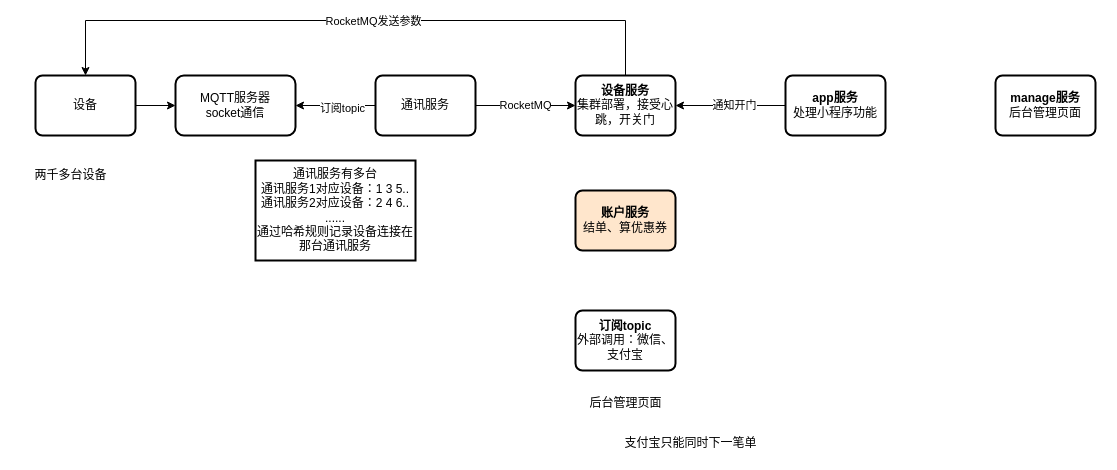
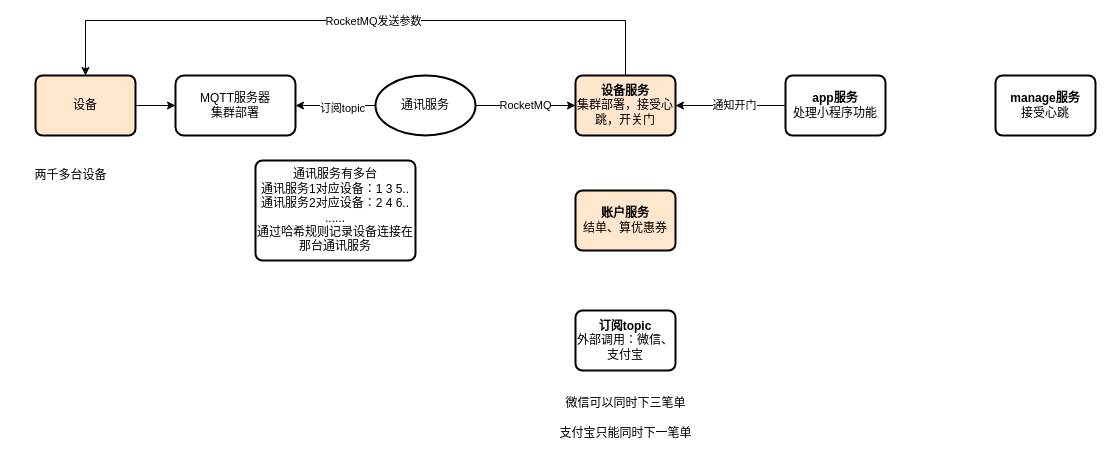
(86, 106) -> (86, 106)
(236, 106) -> (236, 106)
(426, 106) -> (426, 106)
(626, 106) -> (626, 106)
(1046, 106) -> (1046, 106)
(336, 211) -> (336, 211)
(626, 404) -> (626, 404)
(691, 444) -> (626, 434)
